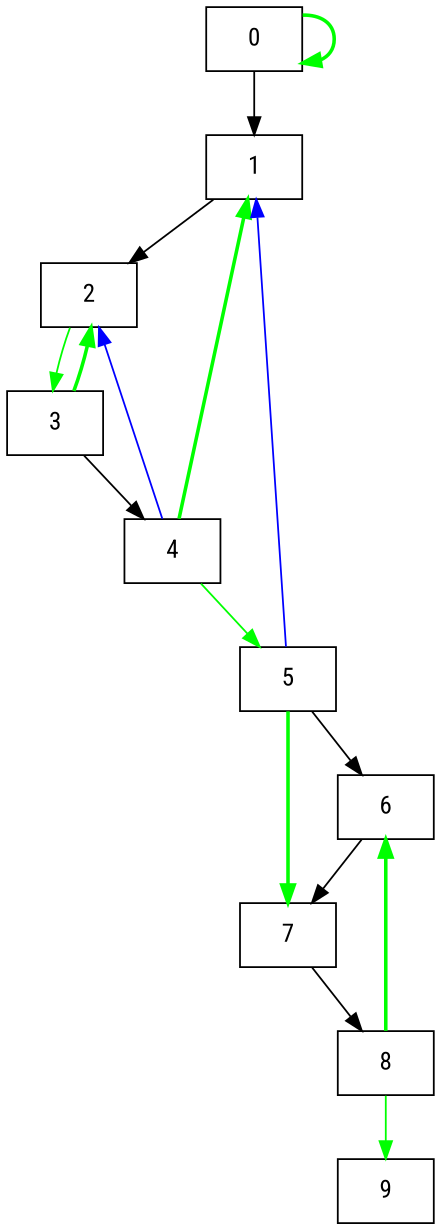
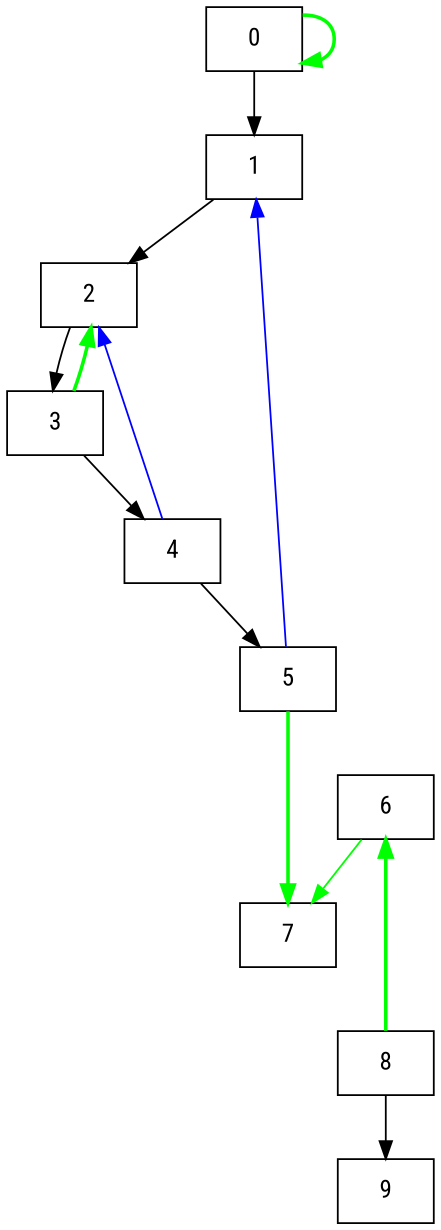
(63, 350) -> (63, 350)
(211, 368) -> none
(224, 609) -> (224, 609)
(331, 736) -> none
(342, 864) -> (342, 864)
(331, 992) -> none
(386, 1118) -> (386, 1118)
